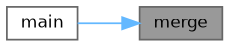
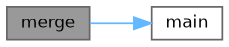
(100, 23) -> (112, 23)
